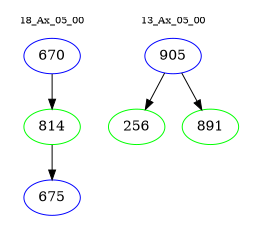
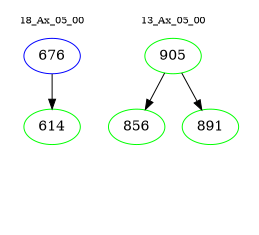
(52, 56) -> (52, 56)
(173, 56) -> (173, 56)
(52, 127) -> (52, 127)
(137, 127) -> (137, 127)
(52, 198) -> none
